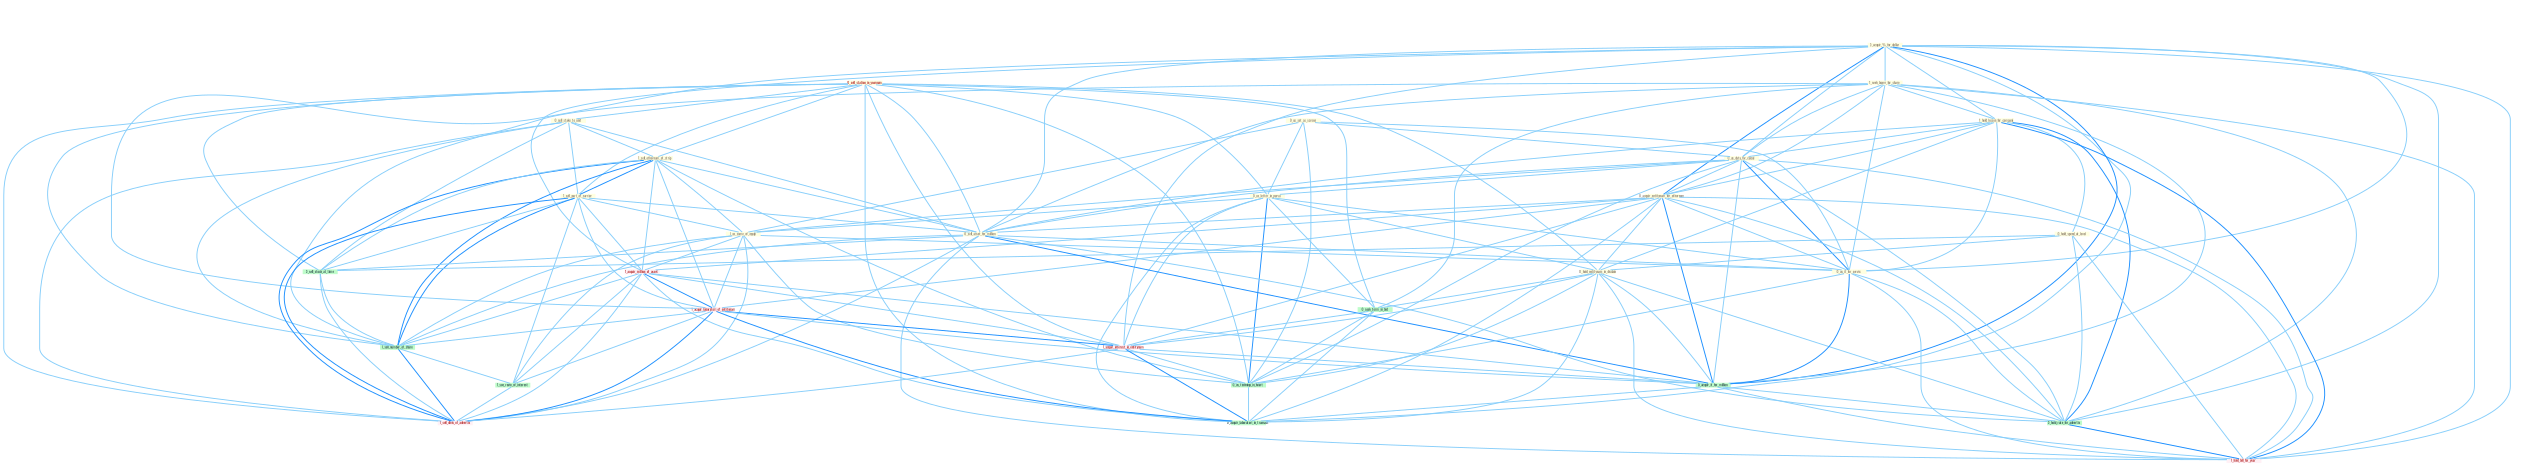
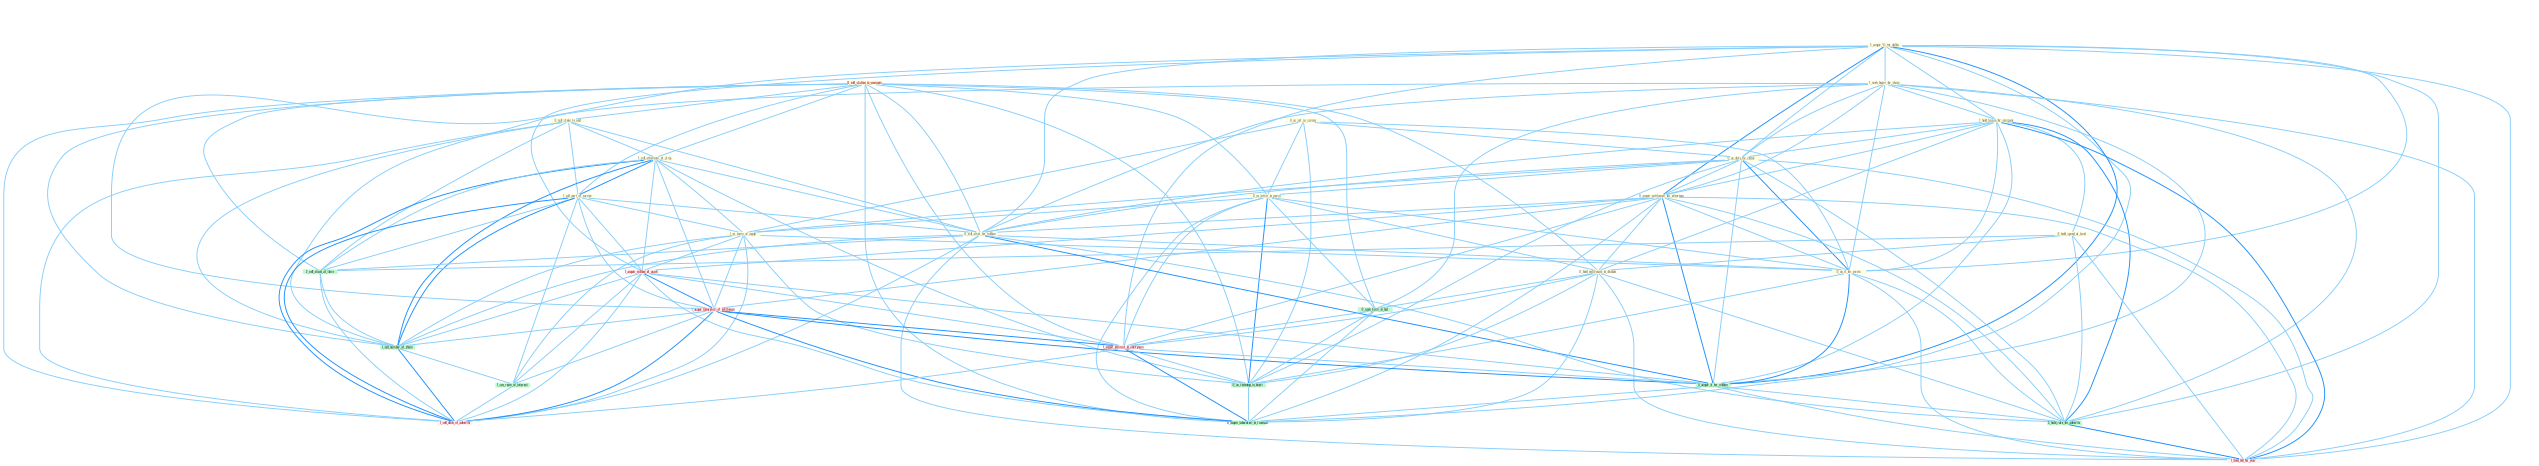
(1662, 322) -> (1902, 315)
(1208, 357) -> (1208, 357)
